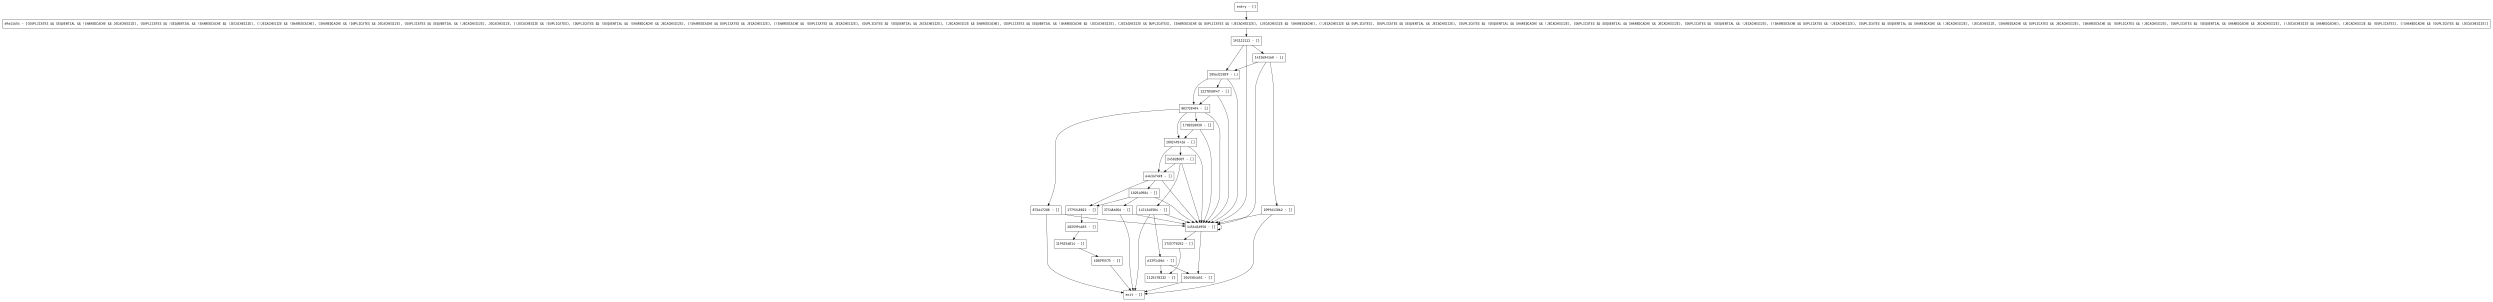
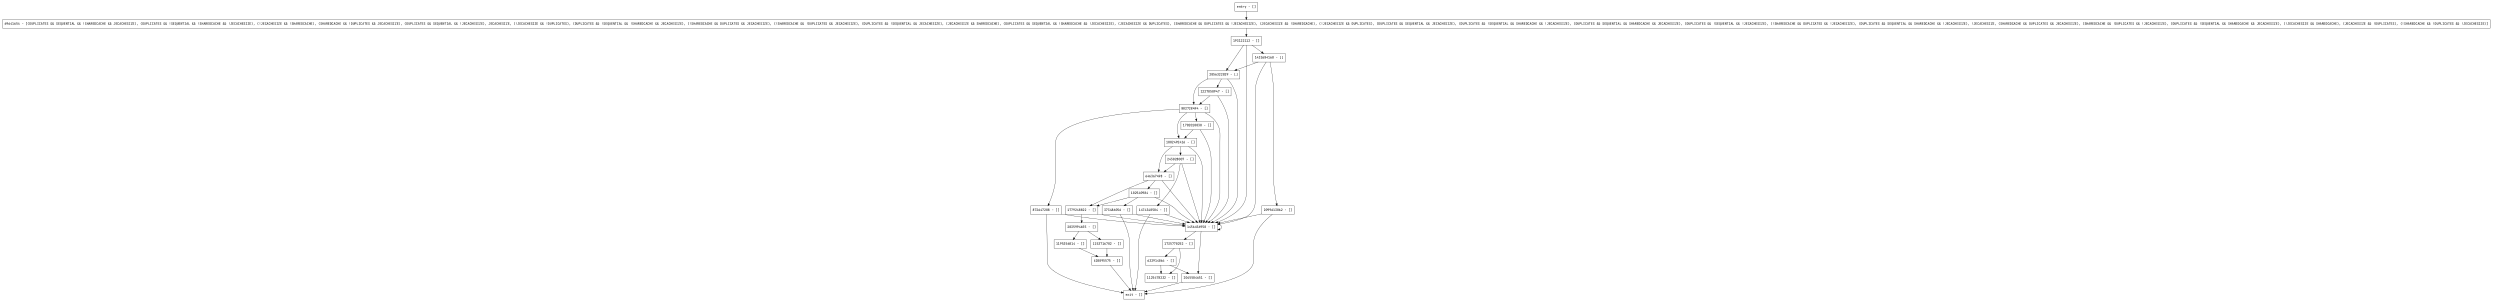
none -> (1140, 220)
(1157, 234) -> (1171, 252)
none -> (1107, 244)
